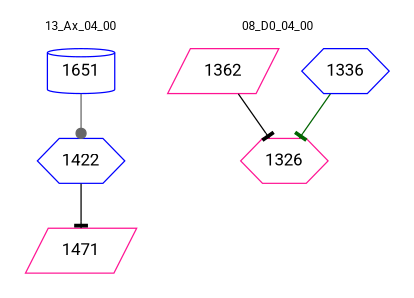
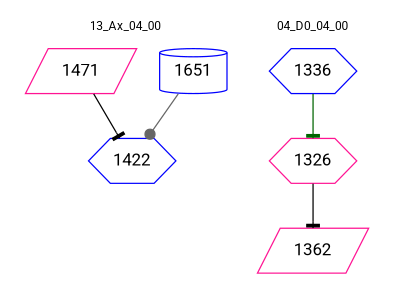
(278, 27) -> (313, 27)
(252, 114) -> (313, 203)
(81, 203) -> (105, 113)
